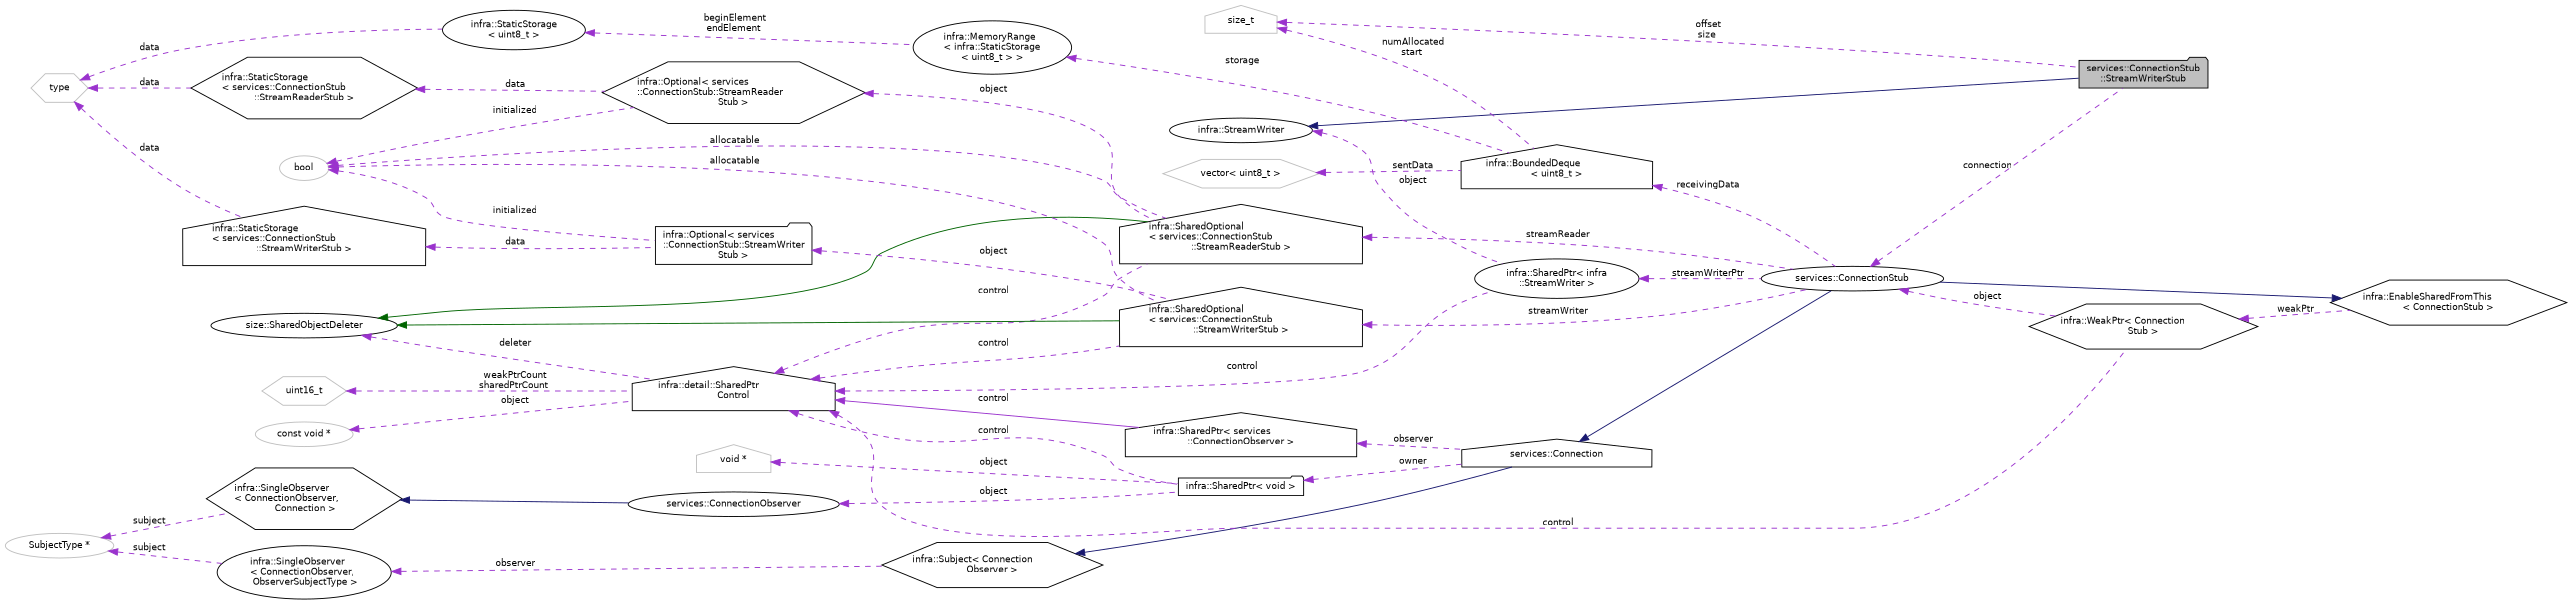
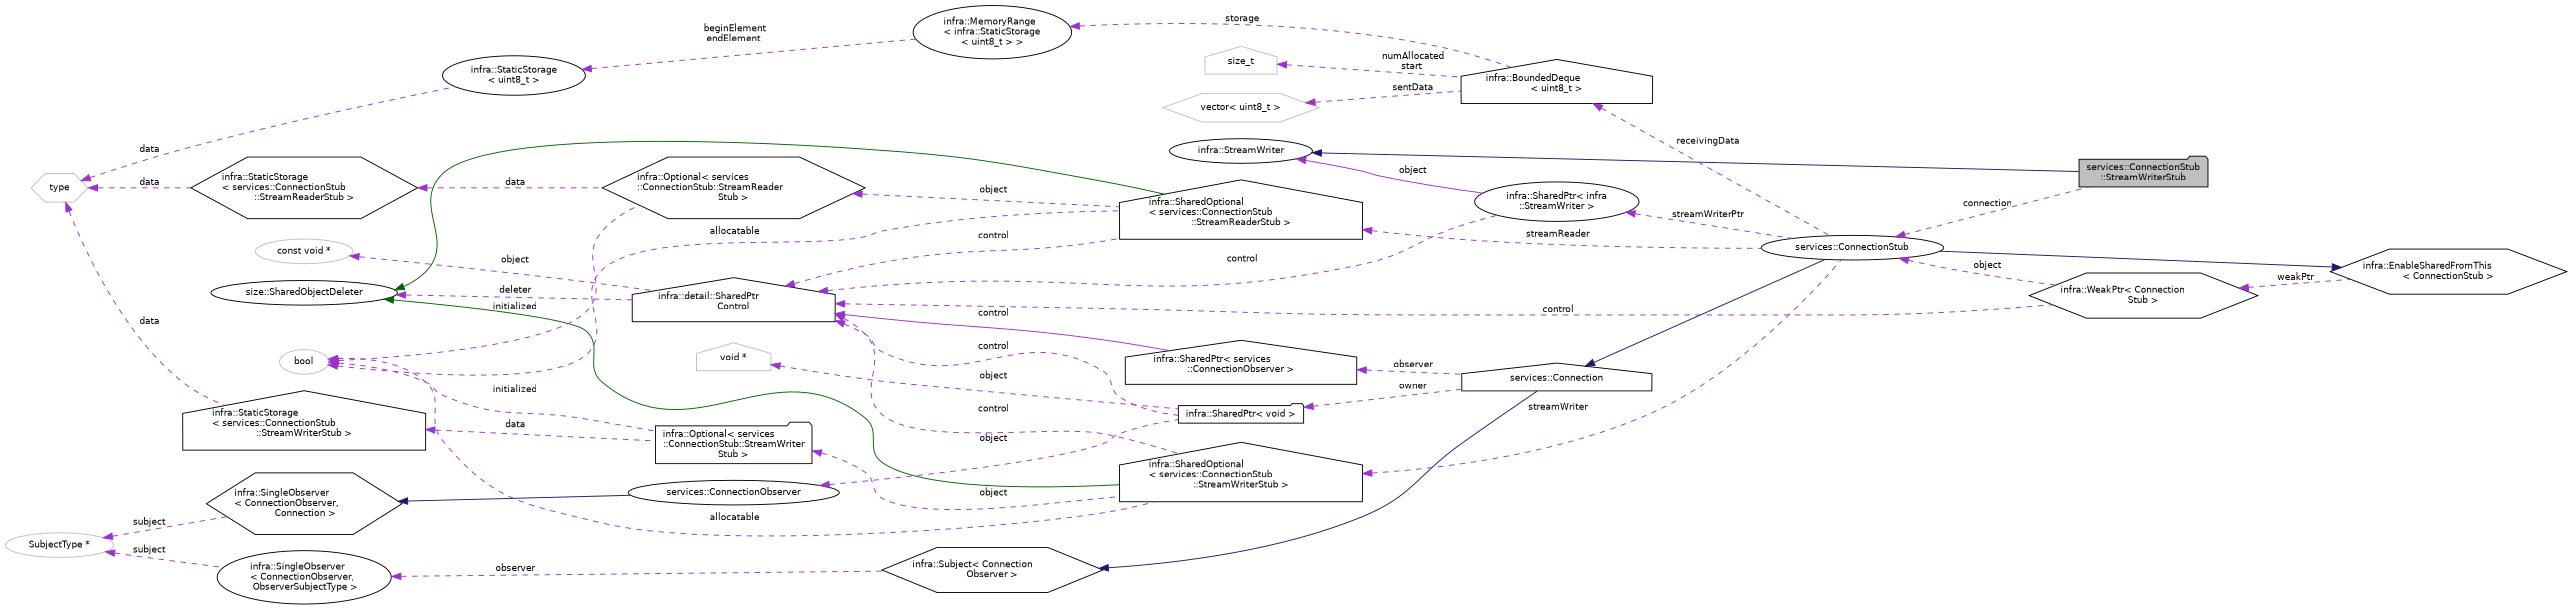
(1683, 41) -> none
(1401, 209) -> (1394, 179)
(304, 391) -> none
